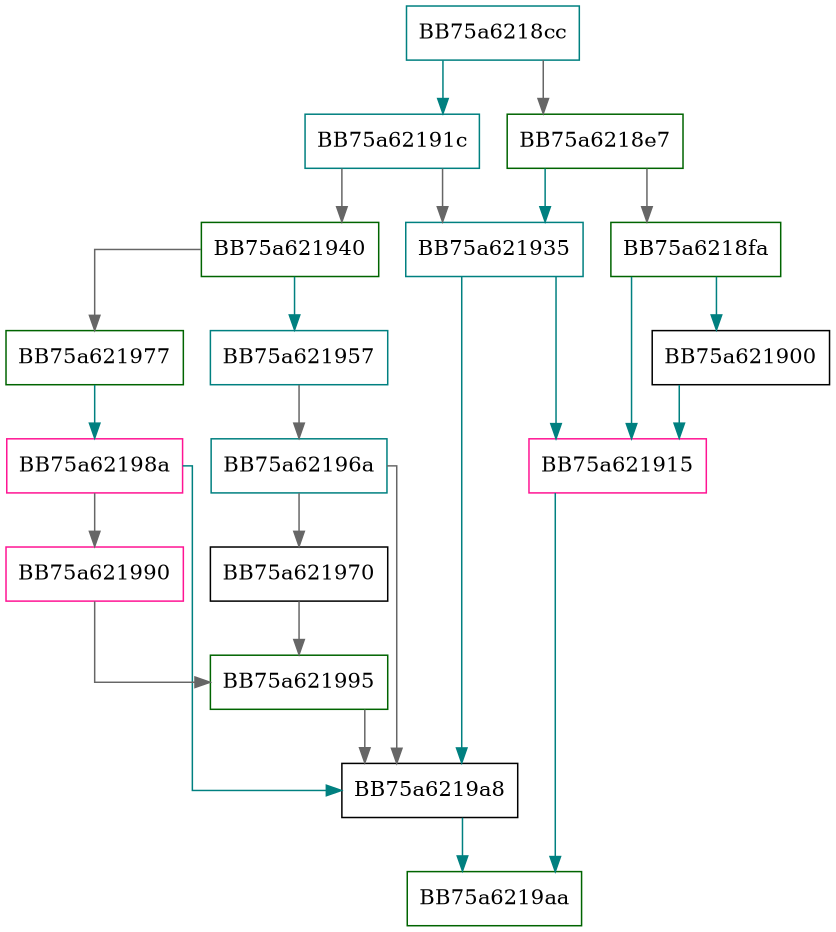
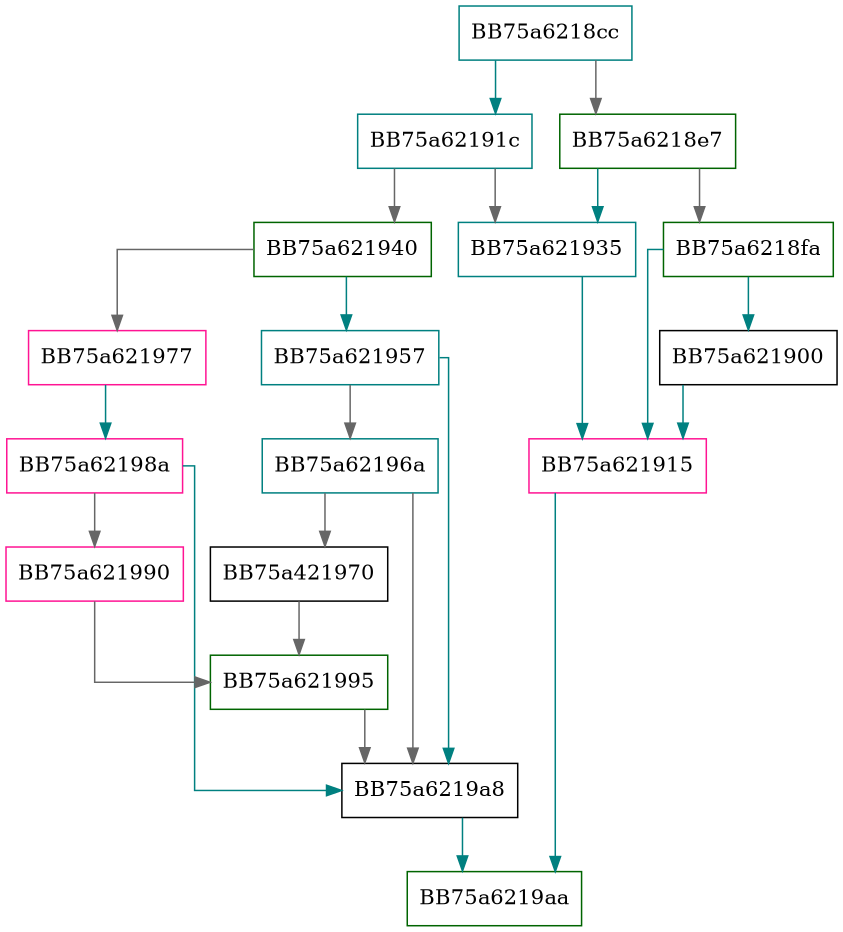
(95, 358) -> (117, 358)
(462, 512) -> (449, 548)
(299, 574) -> (299, 574)
